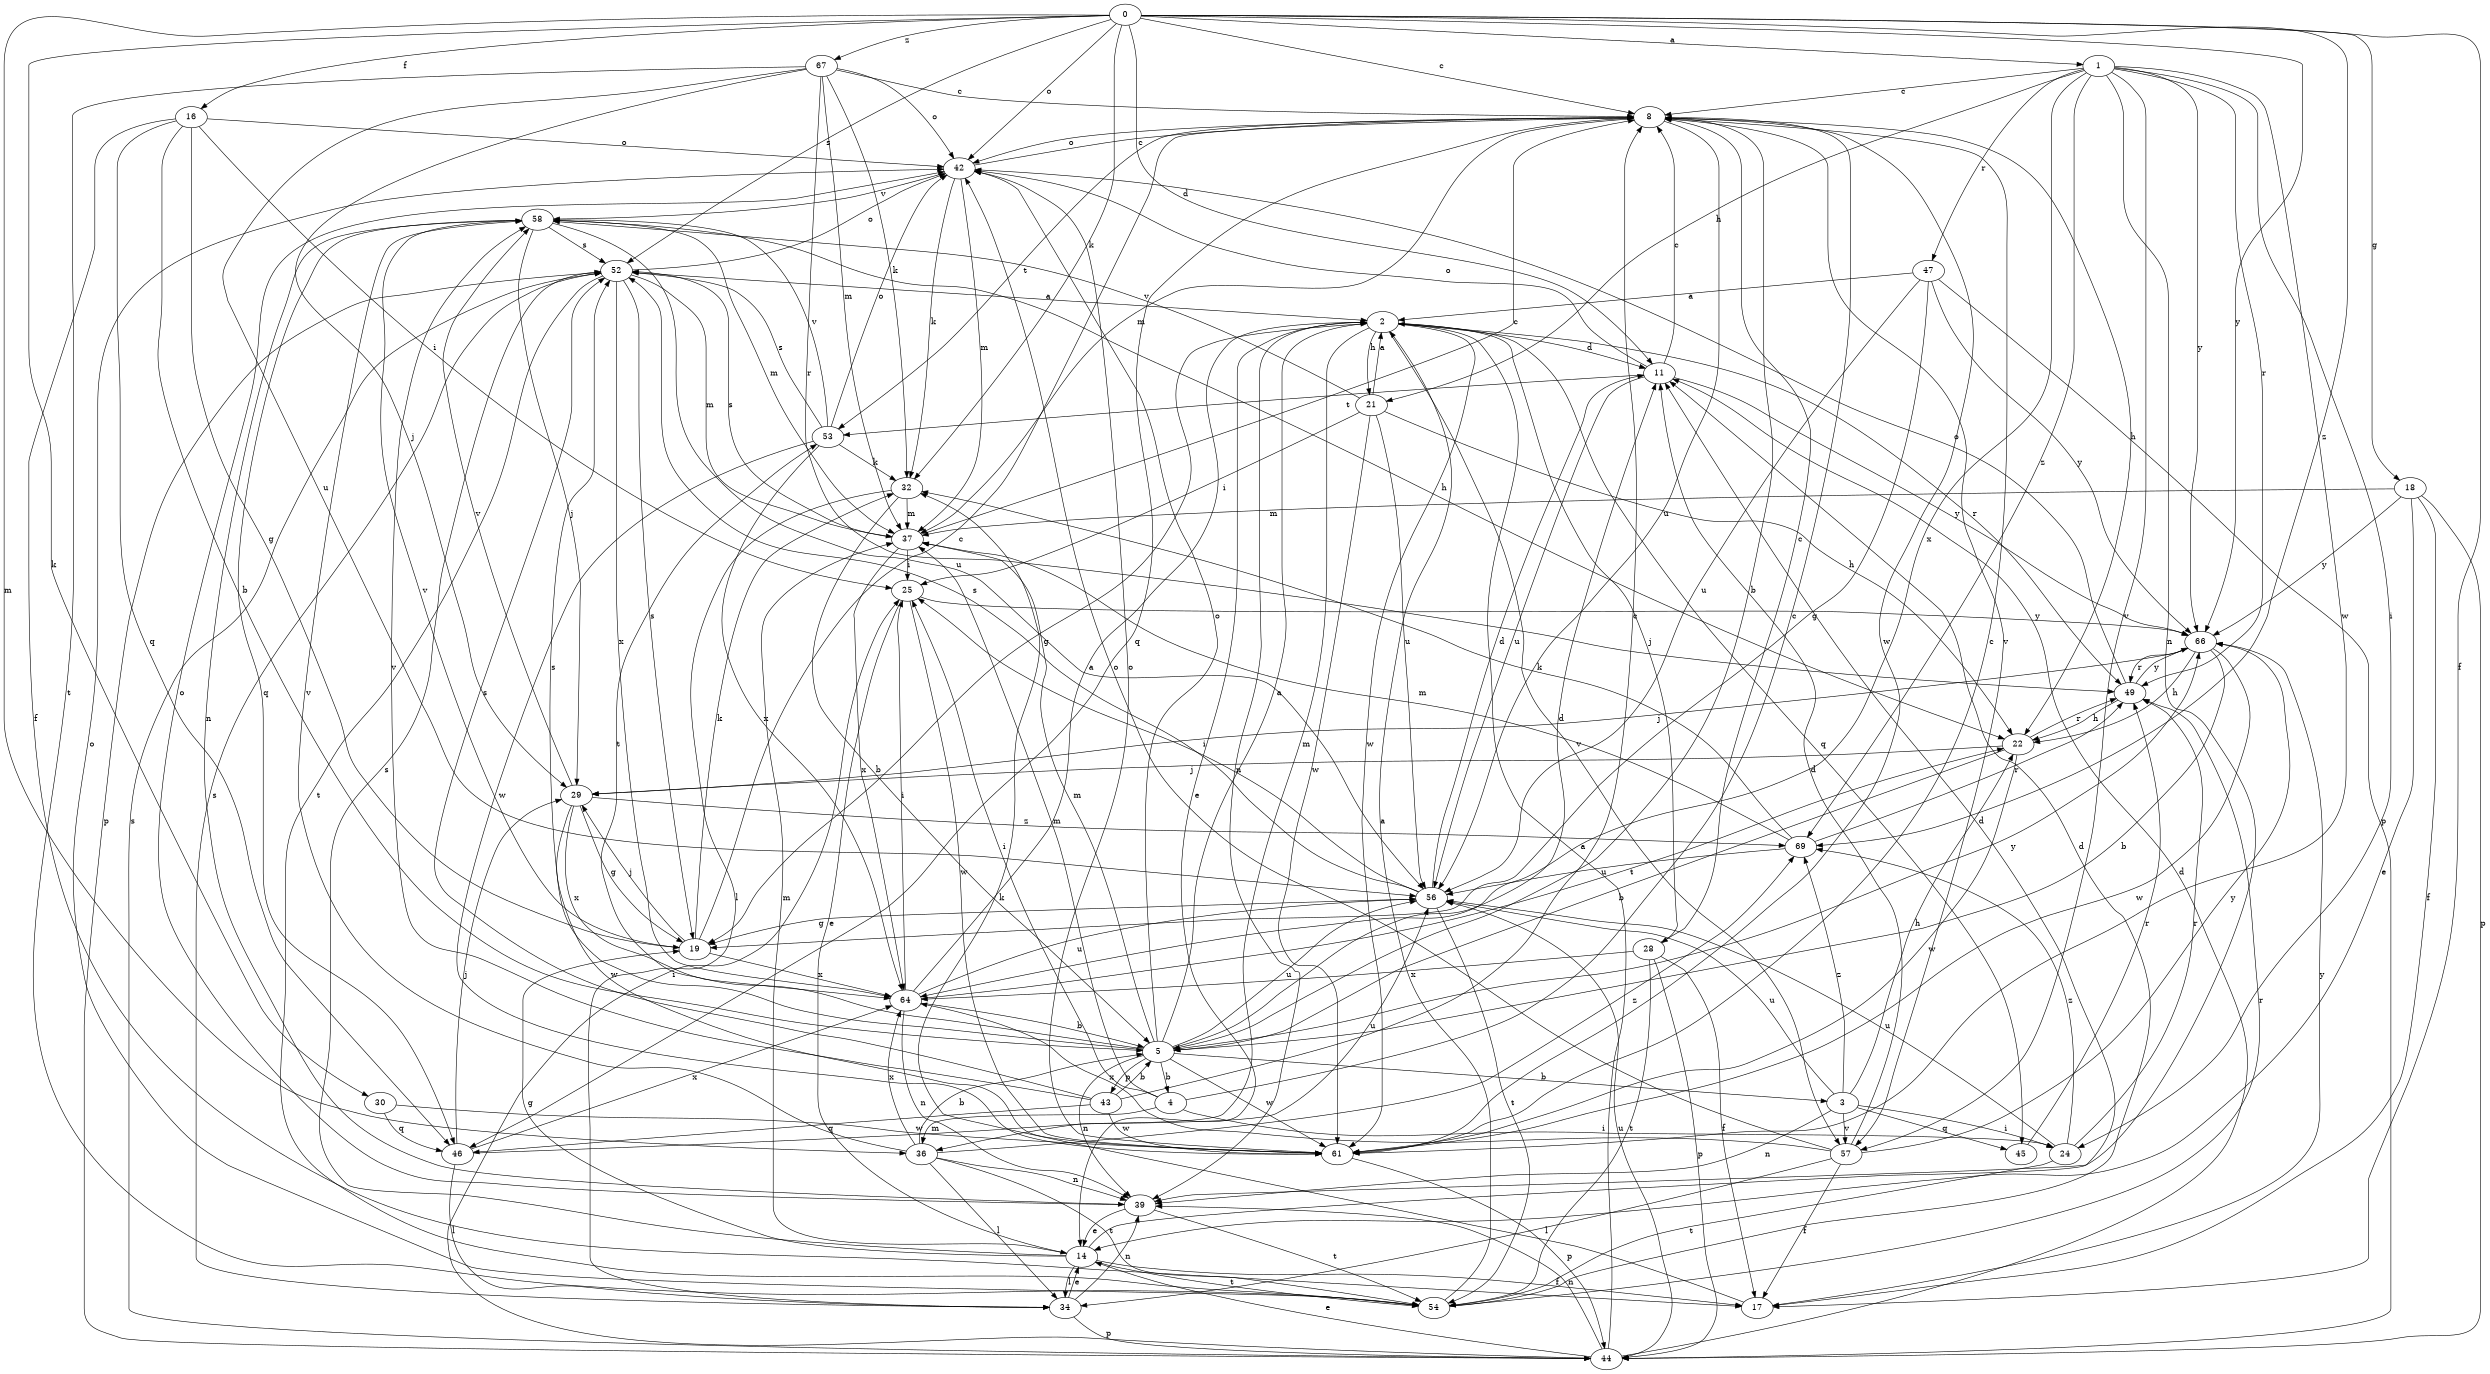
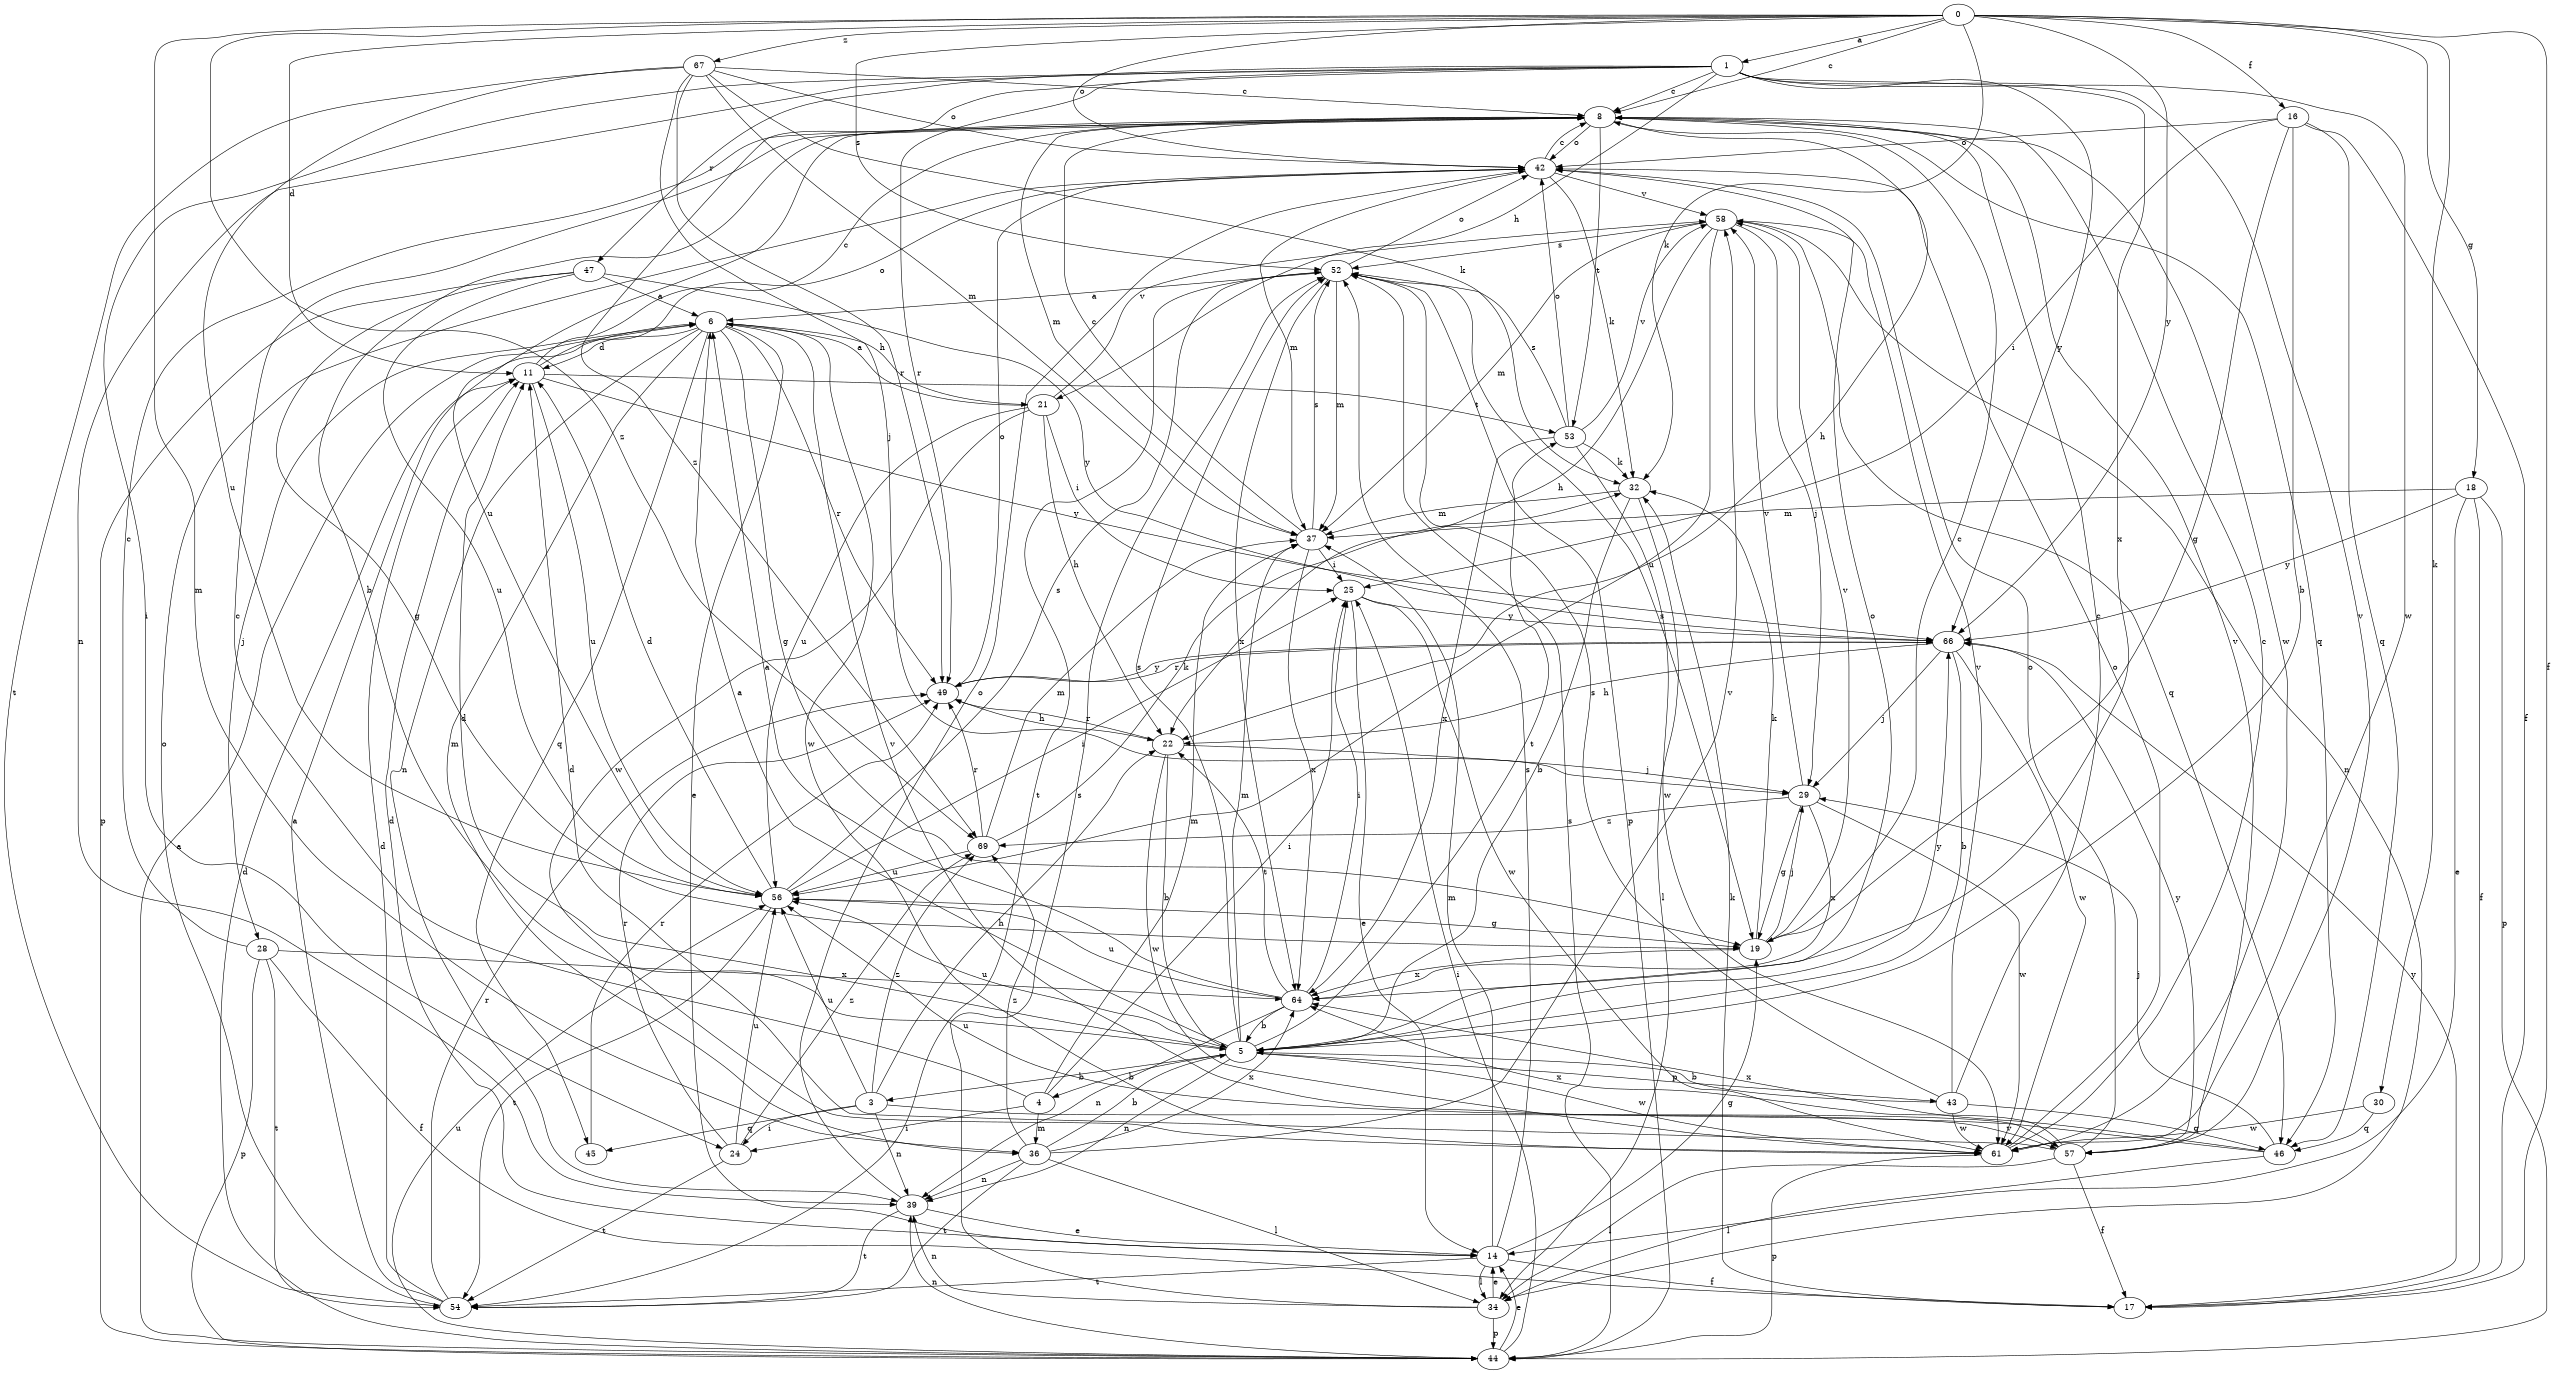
(1383, 322) -> (711, 322)
(255, 970) -> (2422, 979)
